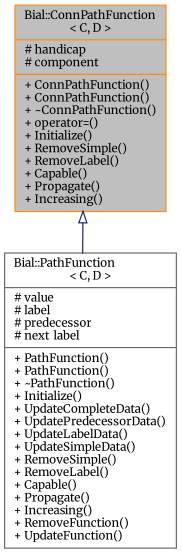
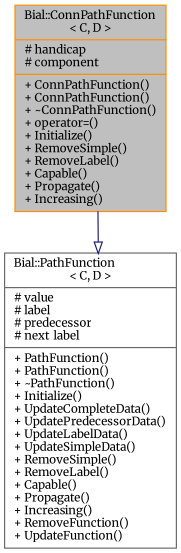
(83, 238) -> (98, 227)
